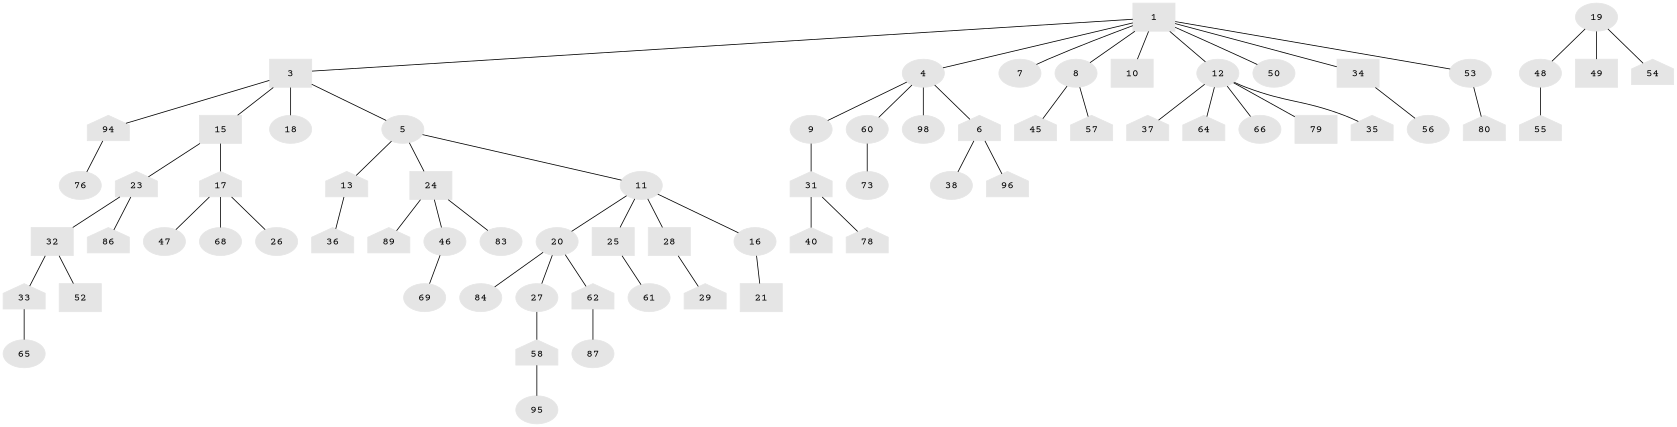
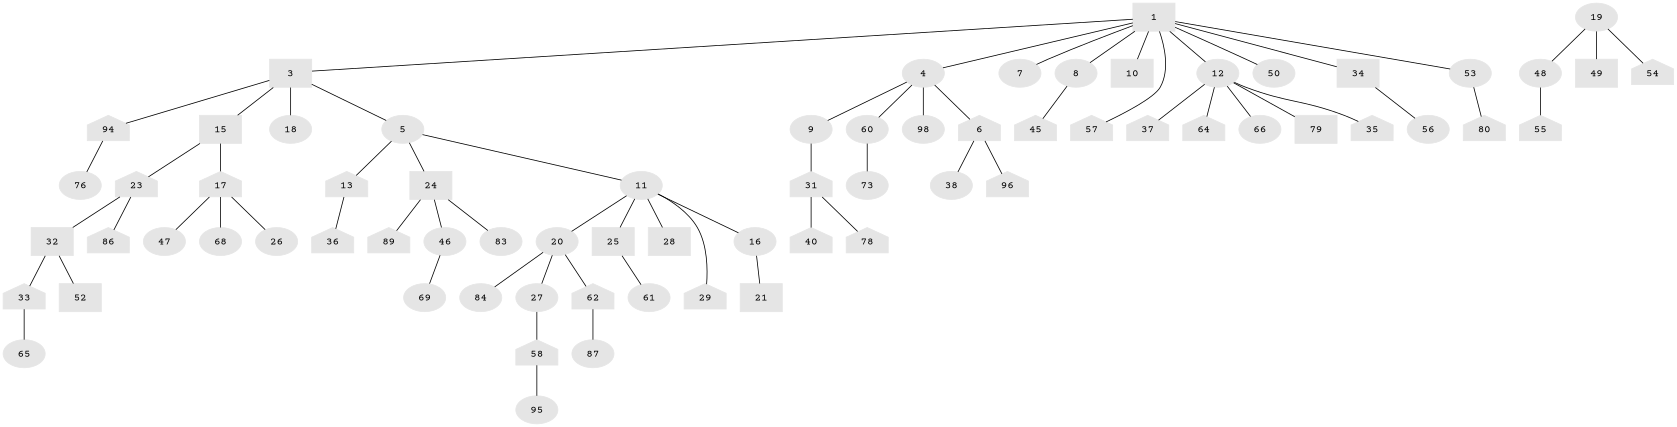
(1084, 102) -> (1158, 90)
(688, 271) -> (699, 230)
